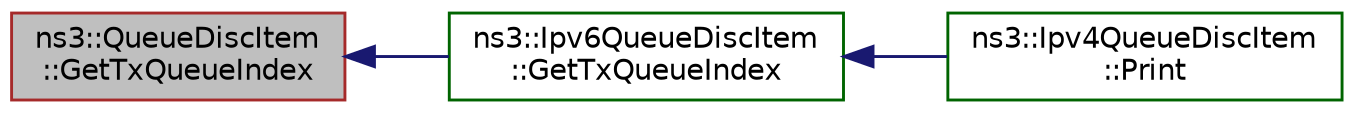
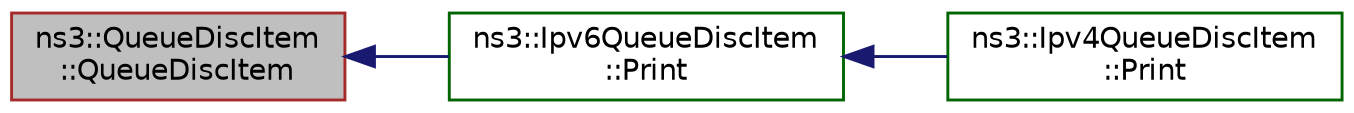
(178, 57) -> (178, 57)
(646, 57) -> (646, 57)
